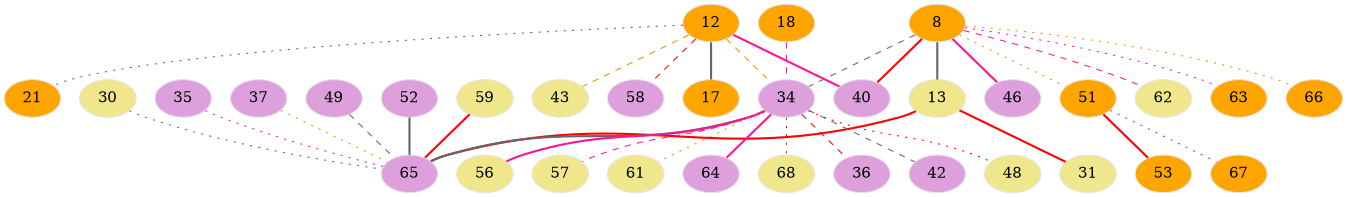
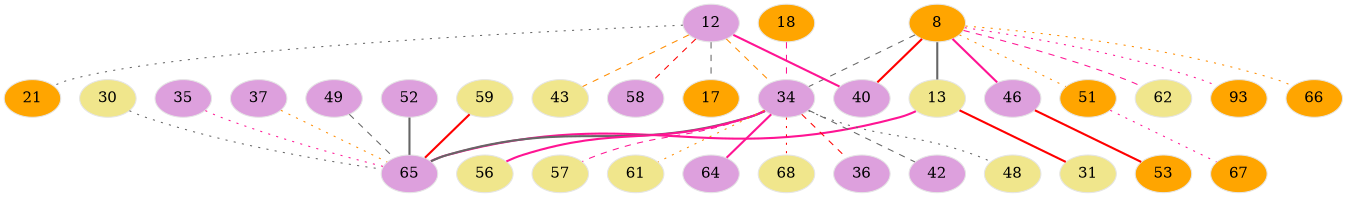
(711, 23) -> (711, 23)
(711, 61) -> (711, 61)
(1239, 98) -> (1239, 98)
(900, 136) -> (900, 136)
(1126, 136) -> (1088, 136)
(722, 138) -> (722, 138)
